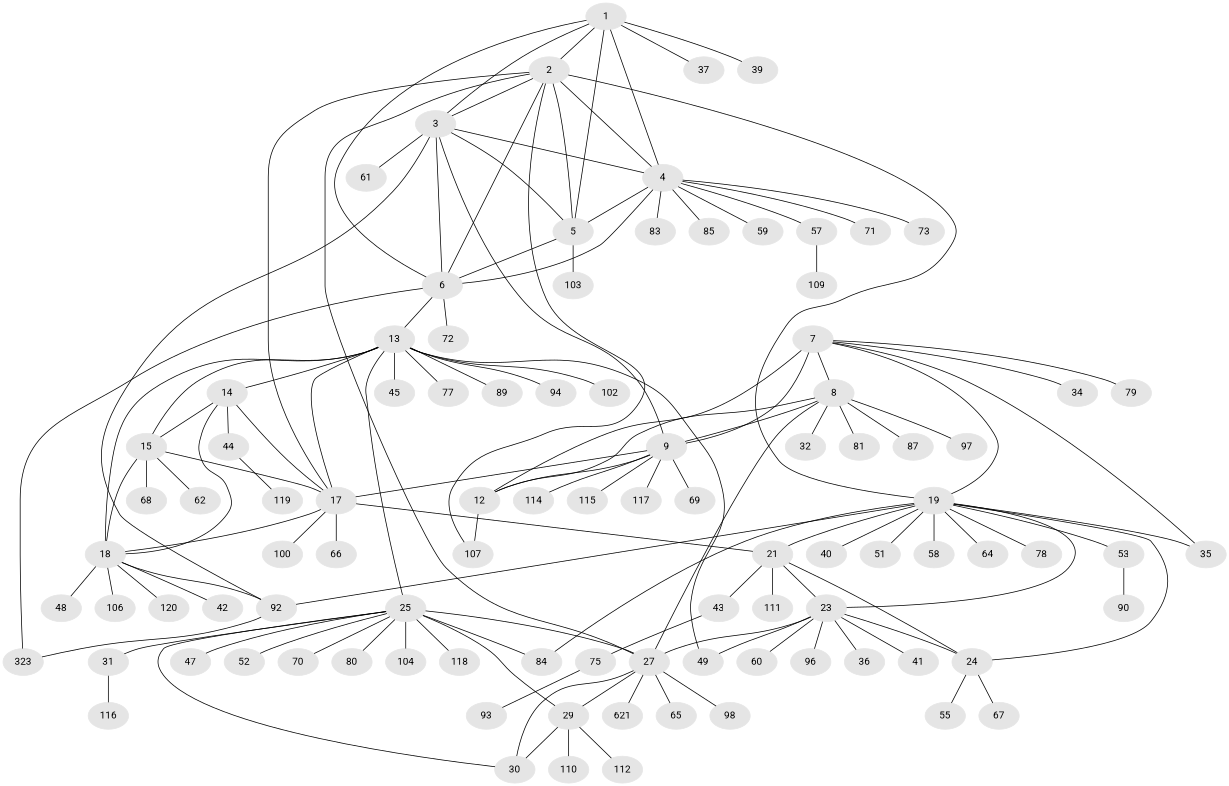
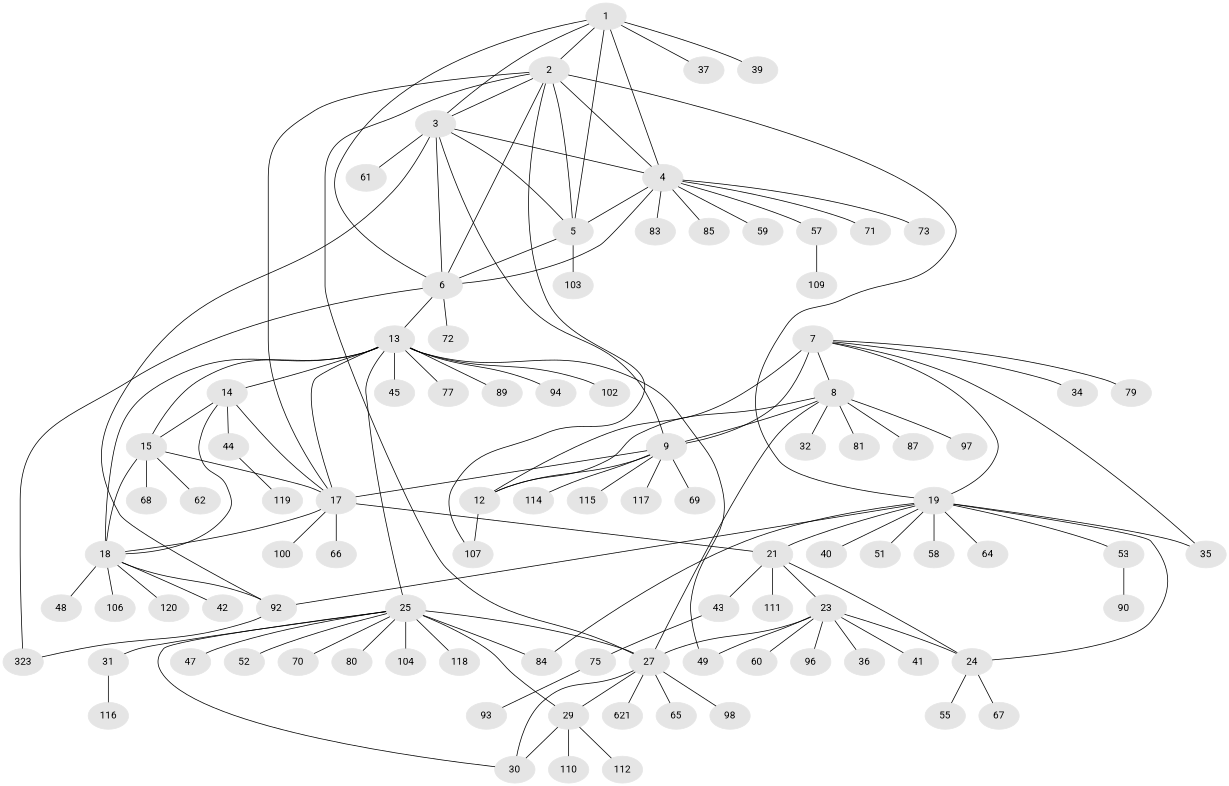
(1042, 554) -> none
(1036, 586) -> none
